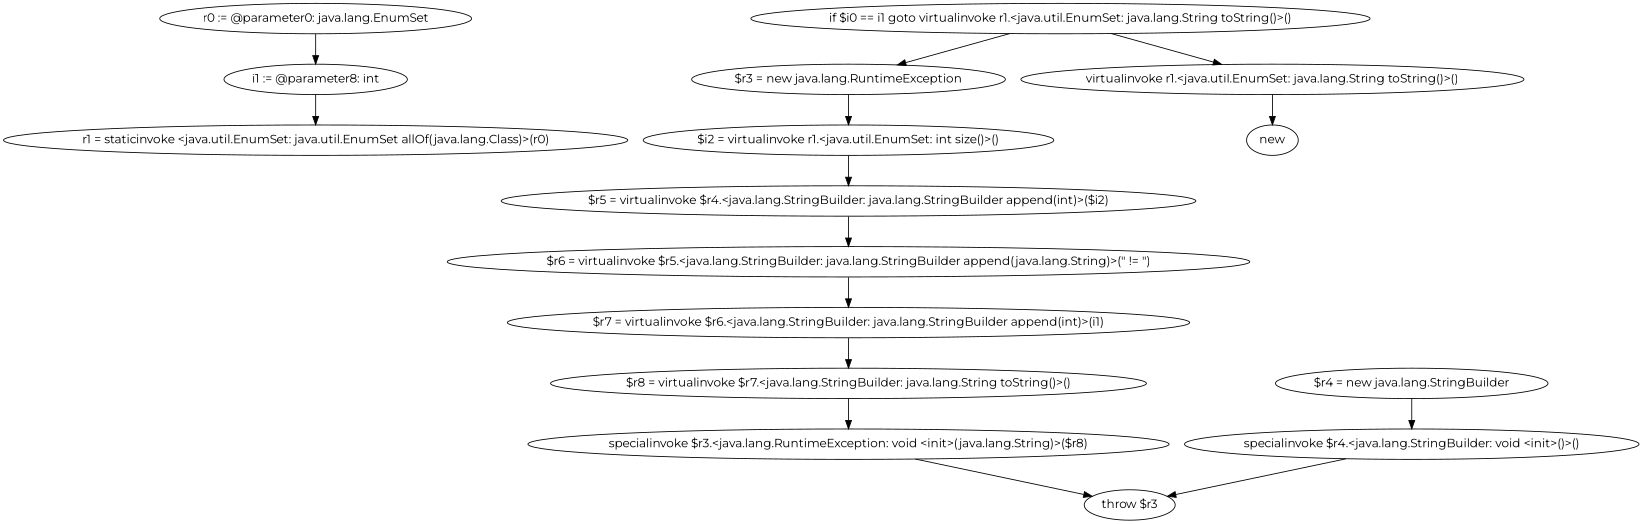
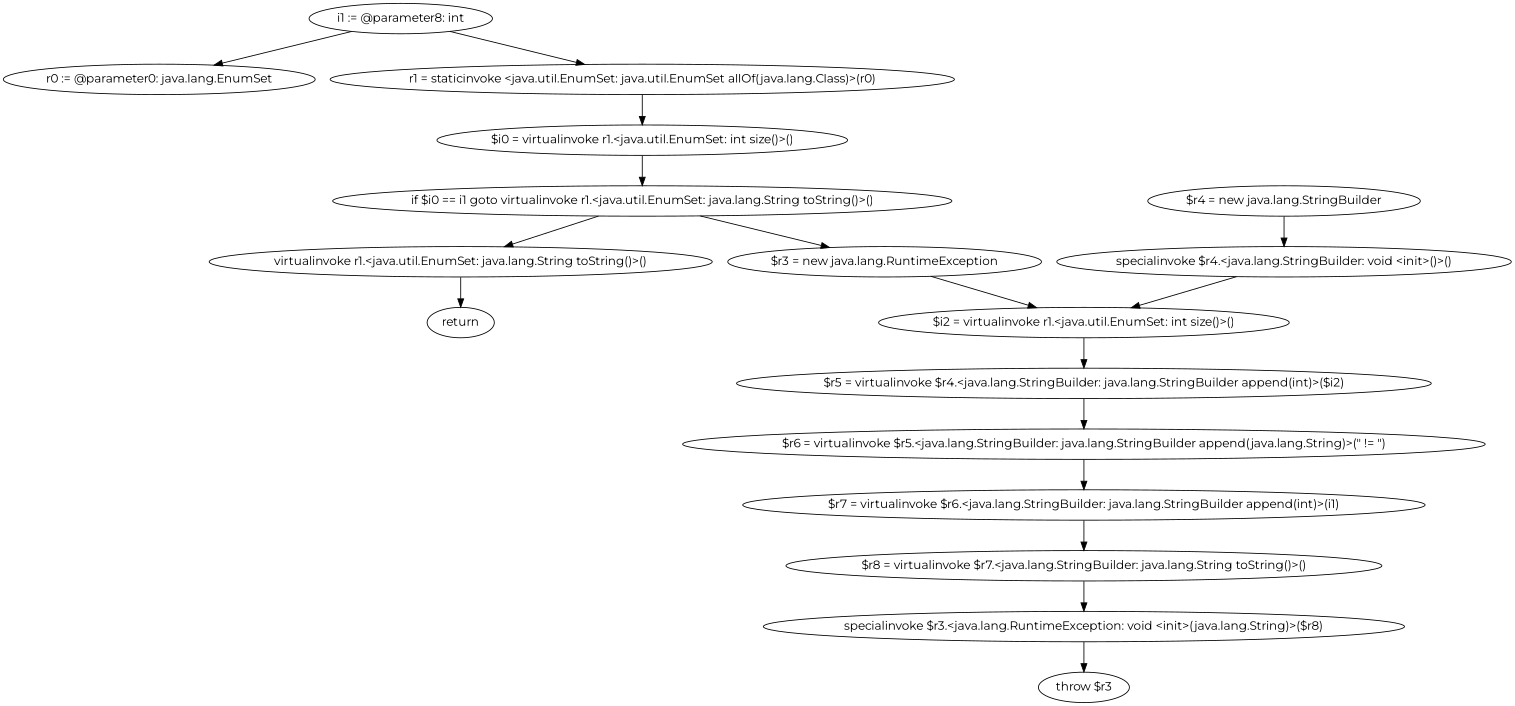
(316, 45) -> (287, 47)
none -> (642, 140)
(1272, 140) -> (461, 323)
(1261, 477) -> (1188, 291)
